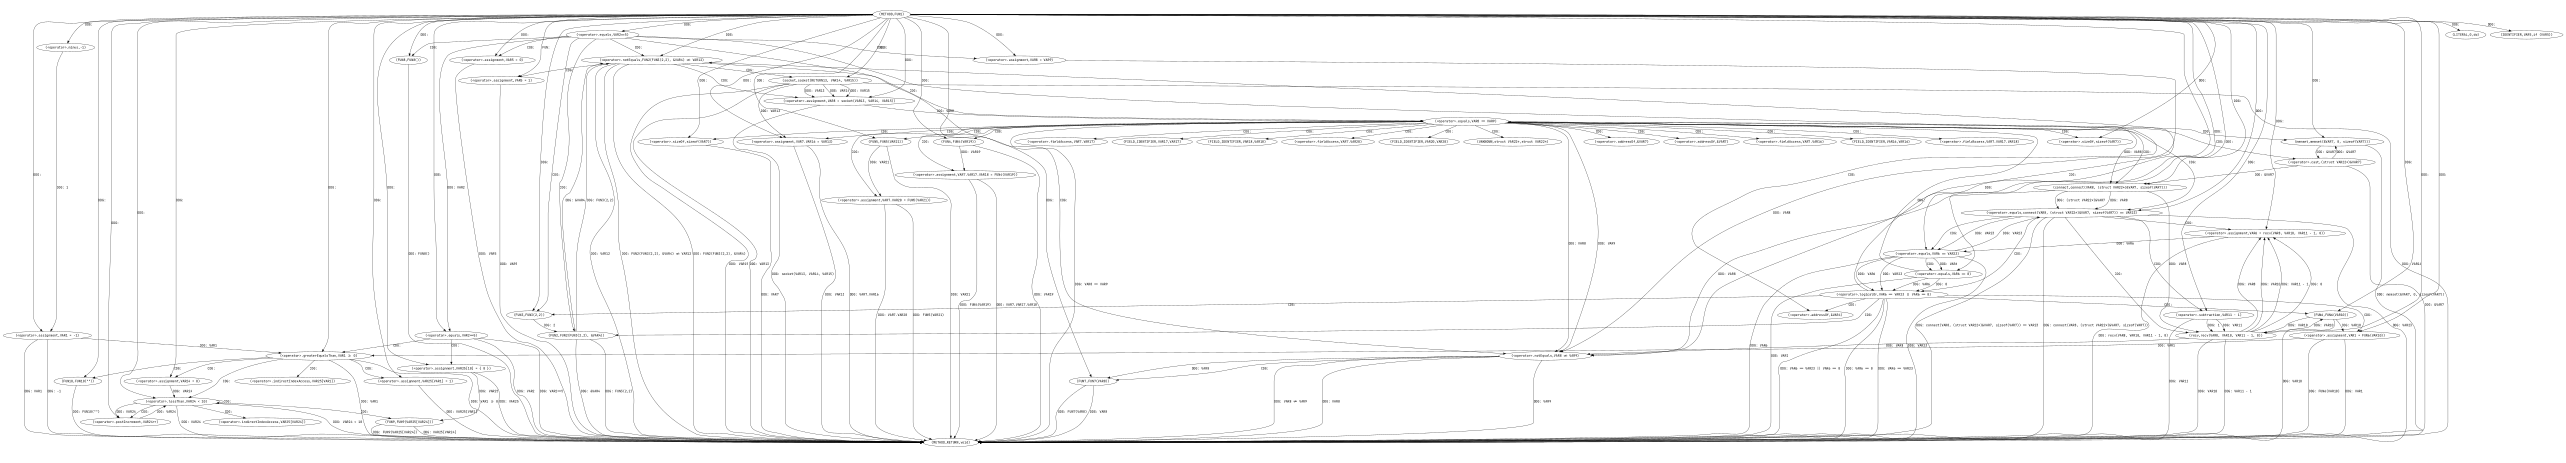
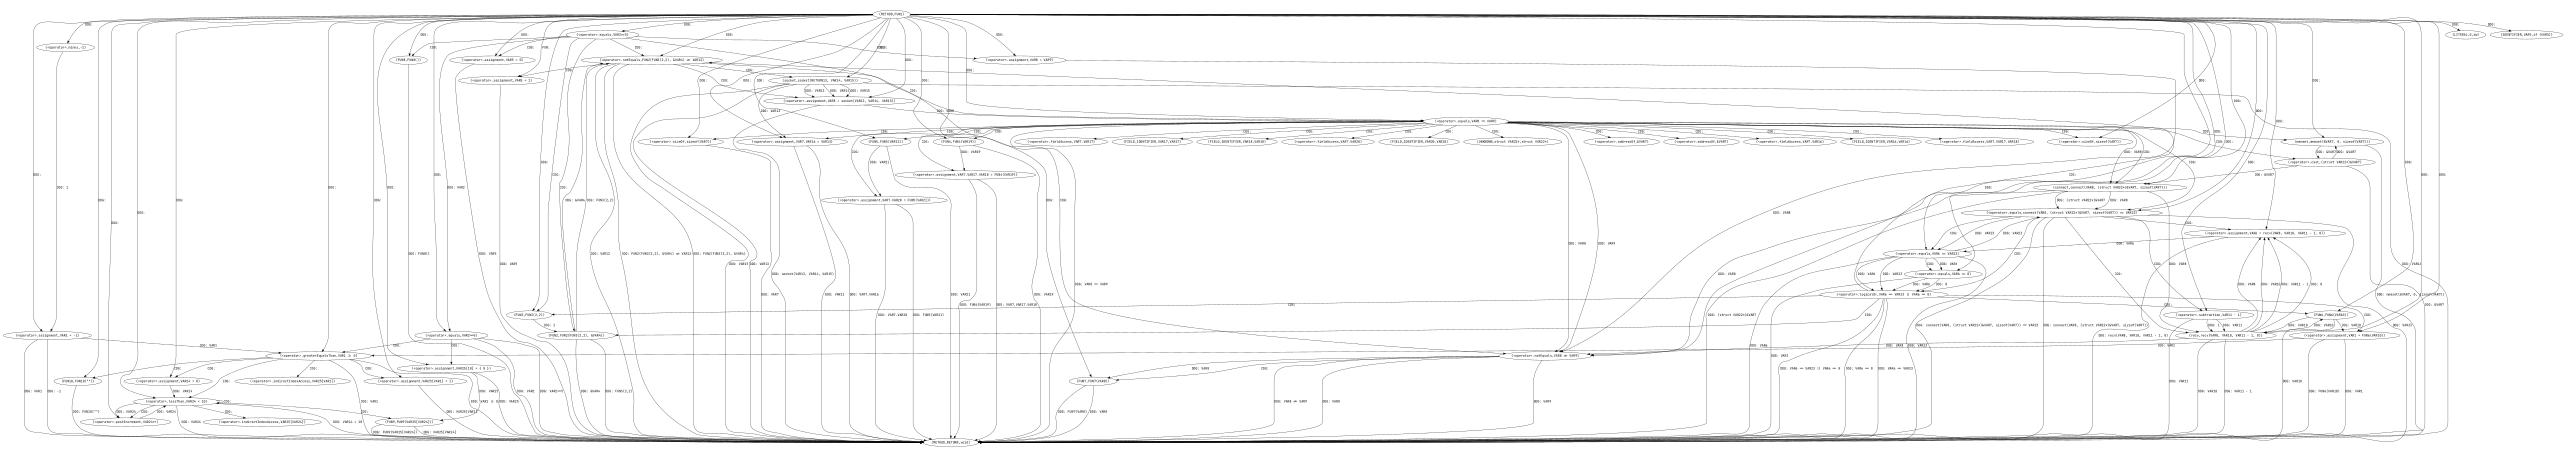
(1903, 129) -> (1128, 114)
(1815, 315) -> none
none -> (1593, 434)
